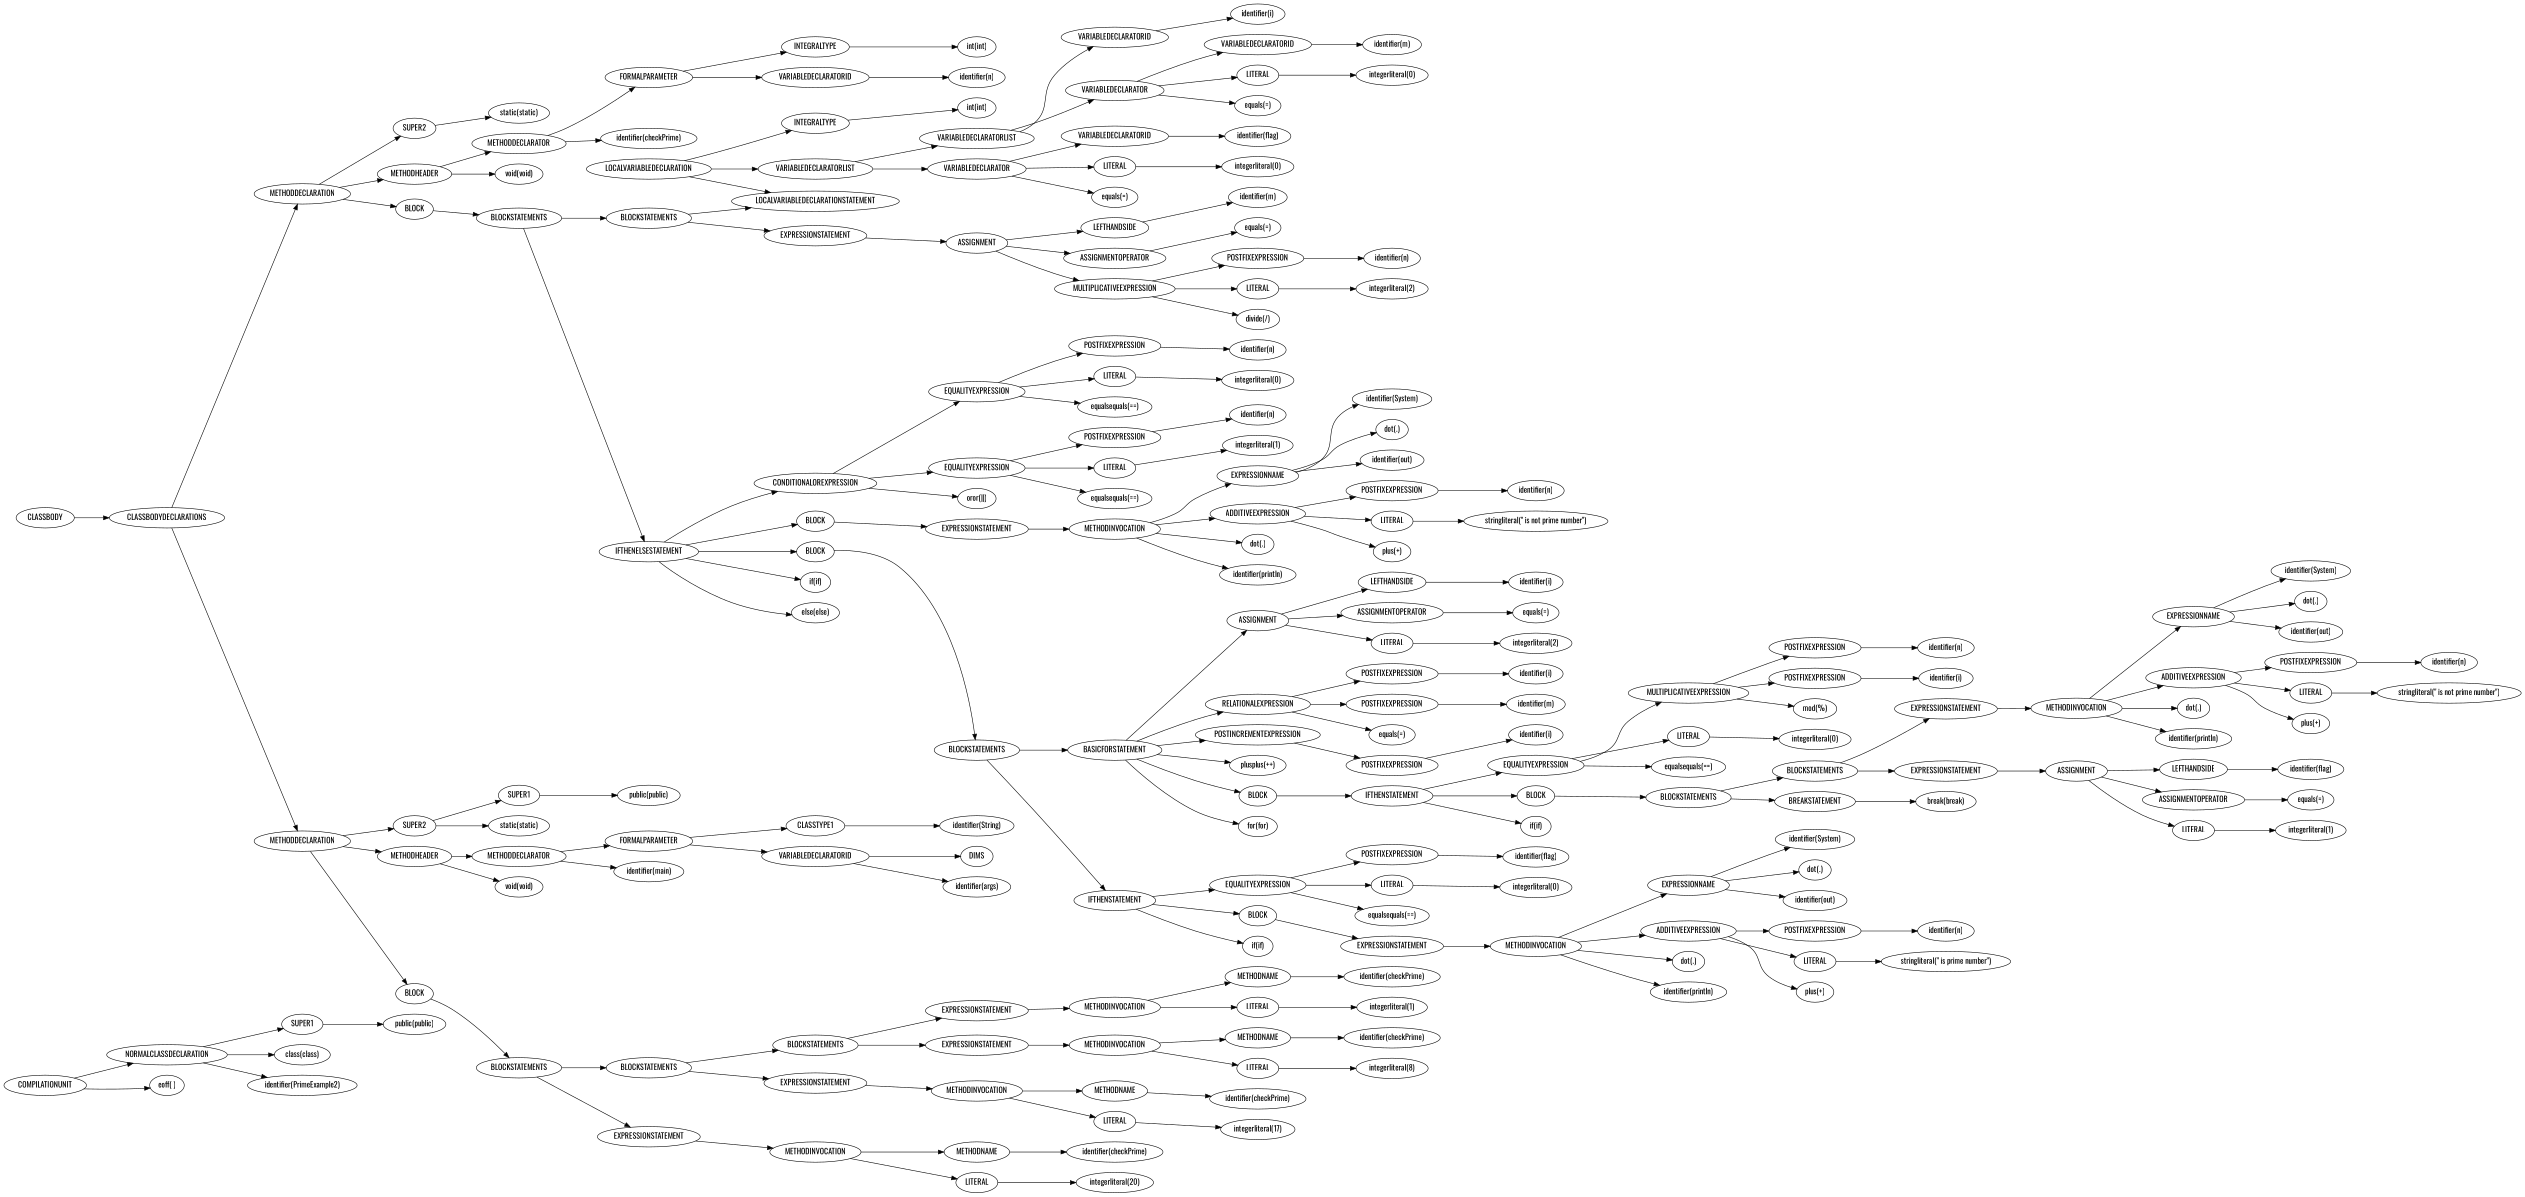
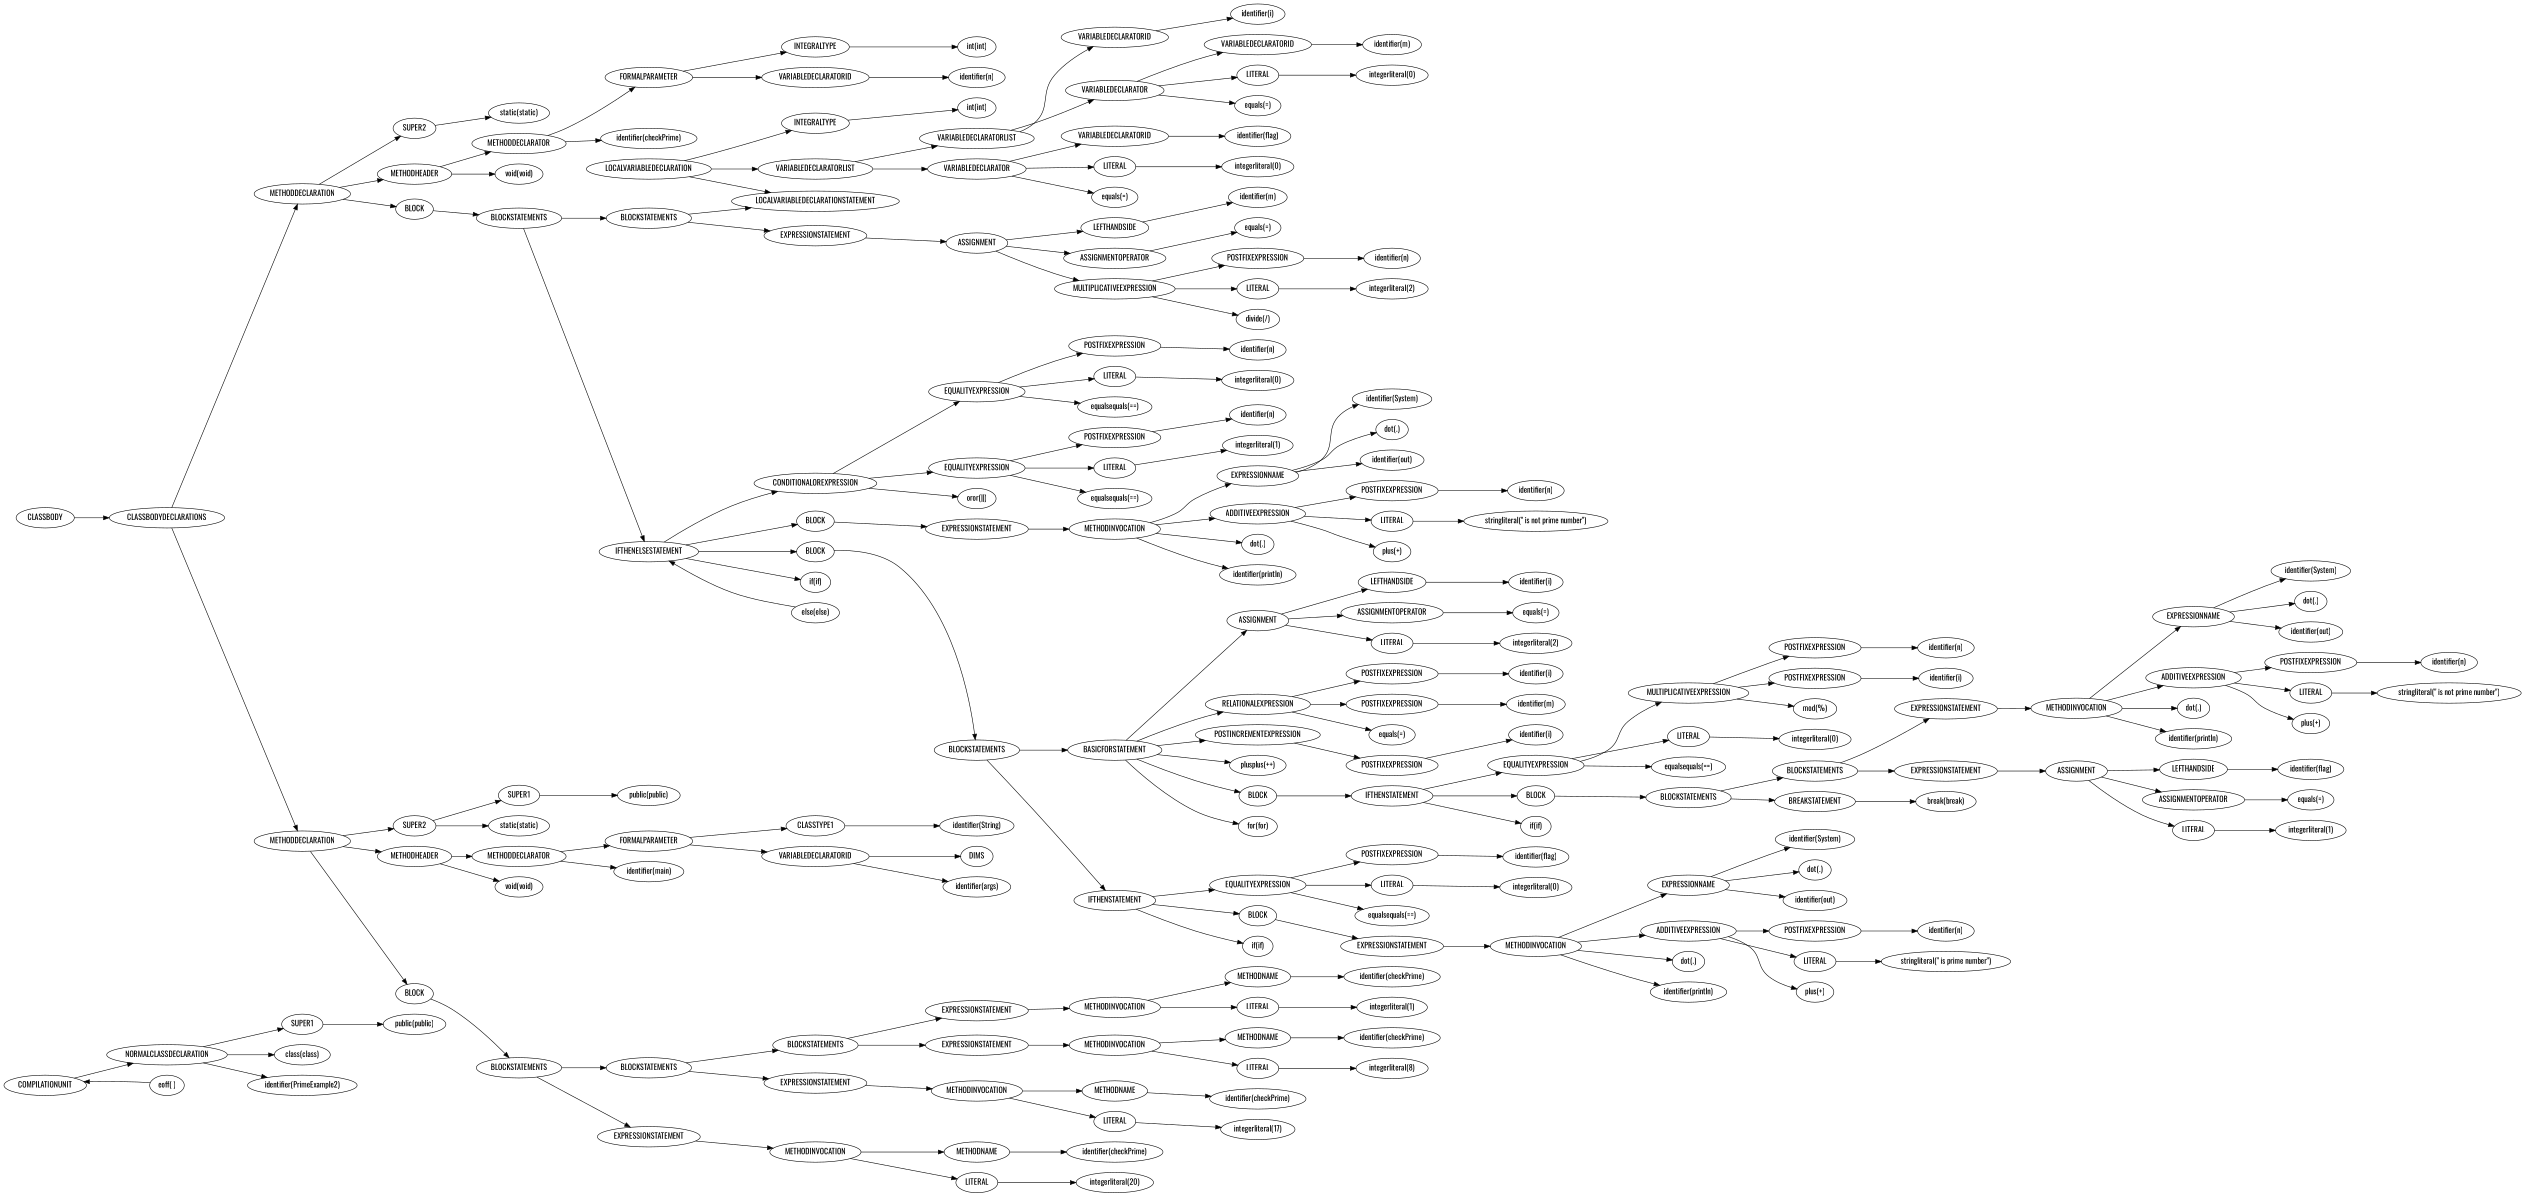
(719, 597) -> (732, 593)
(114, 1089) -> (120, 1082)
